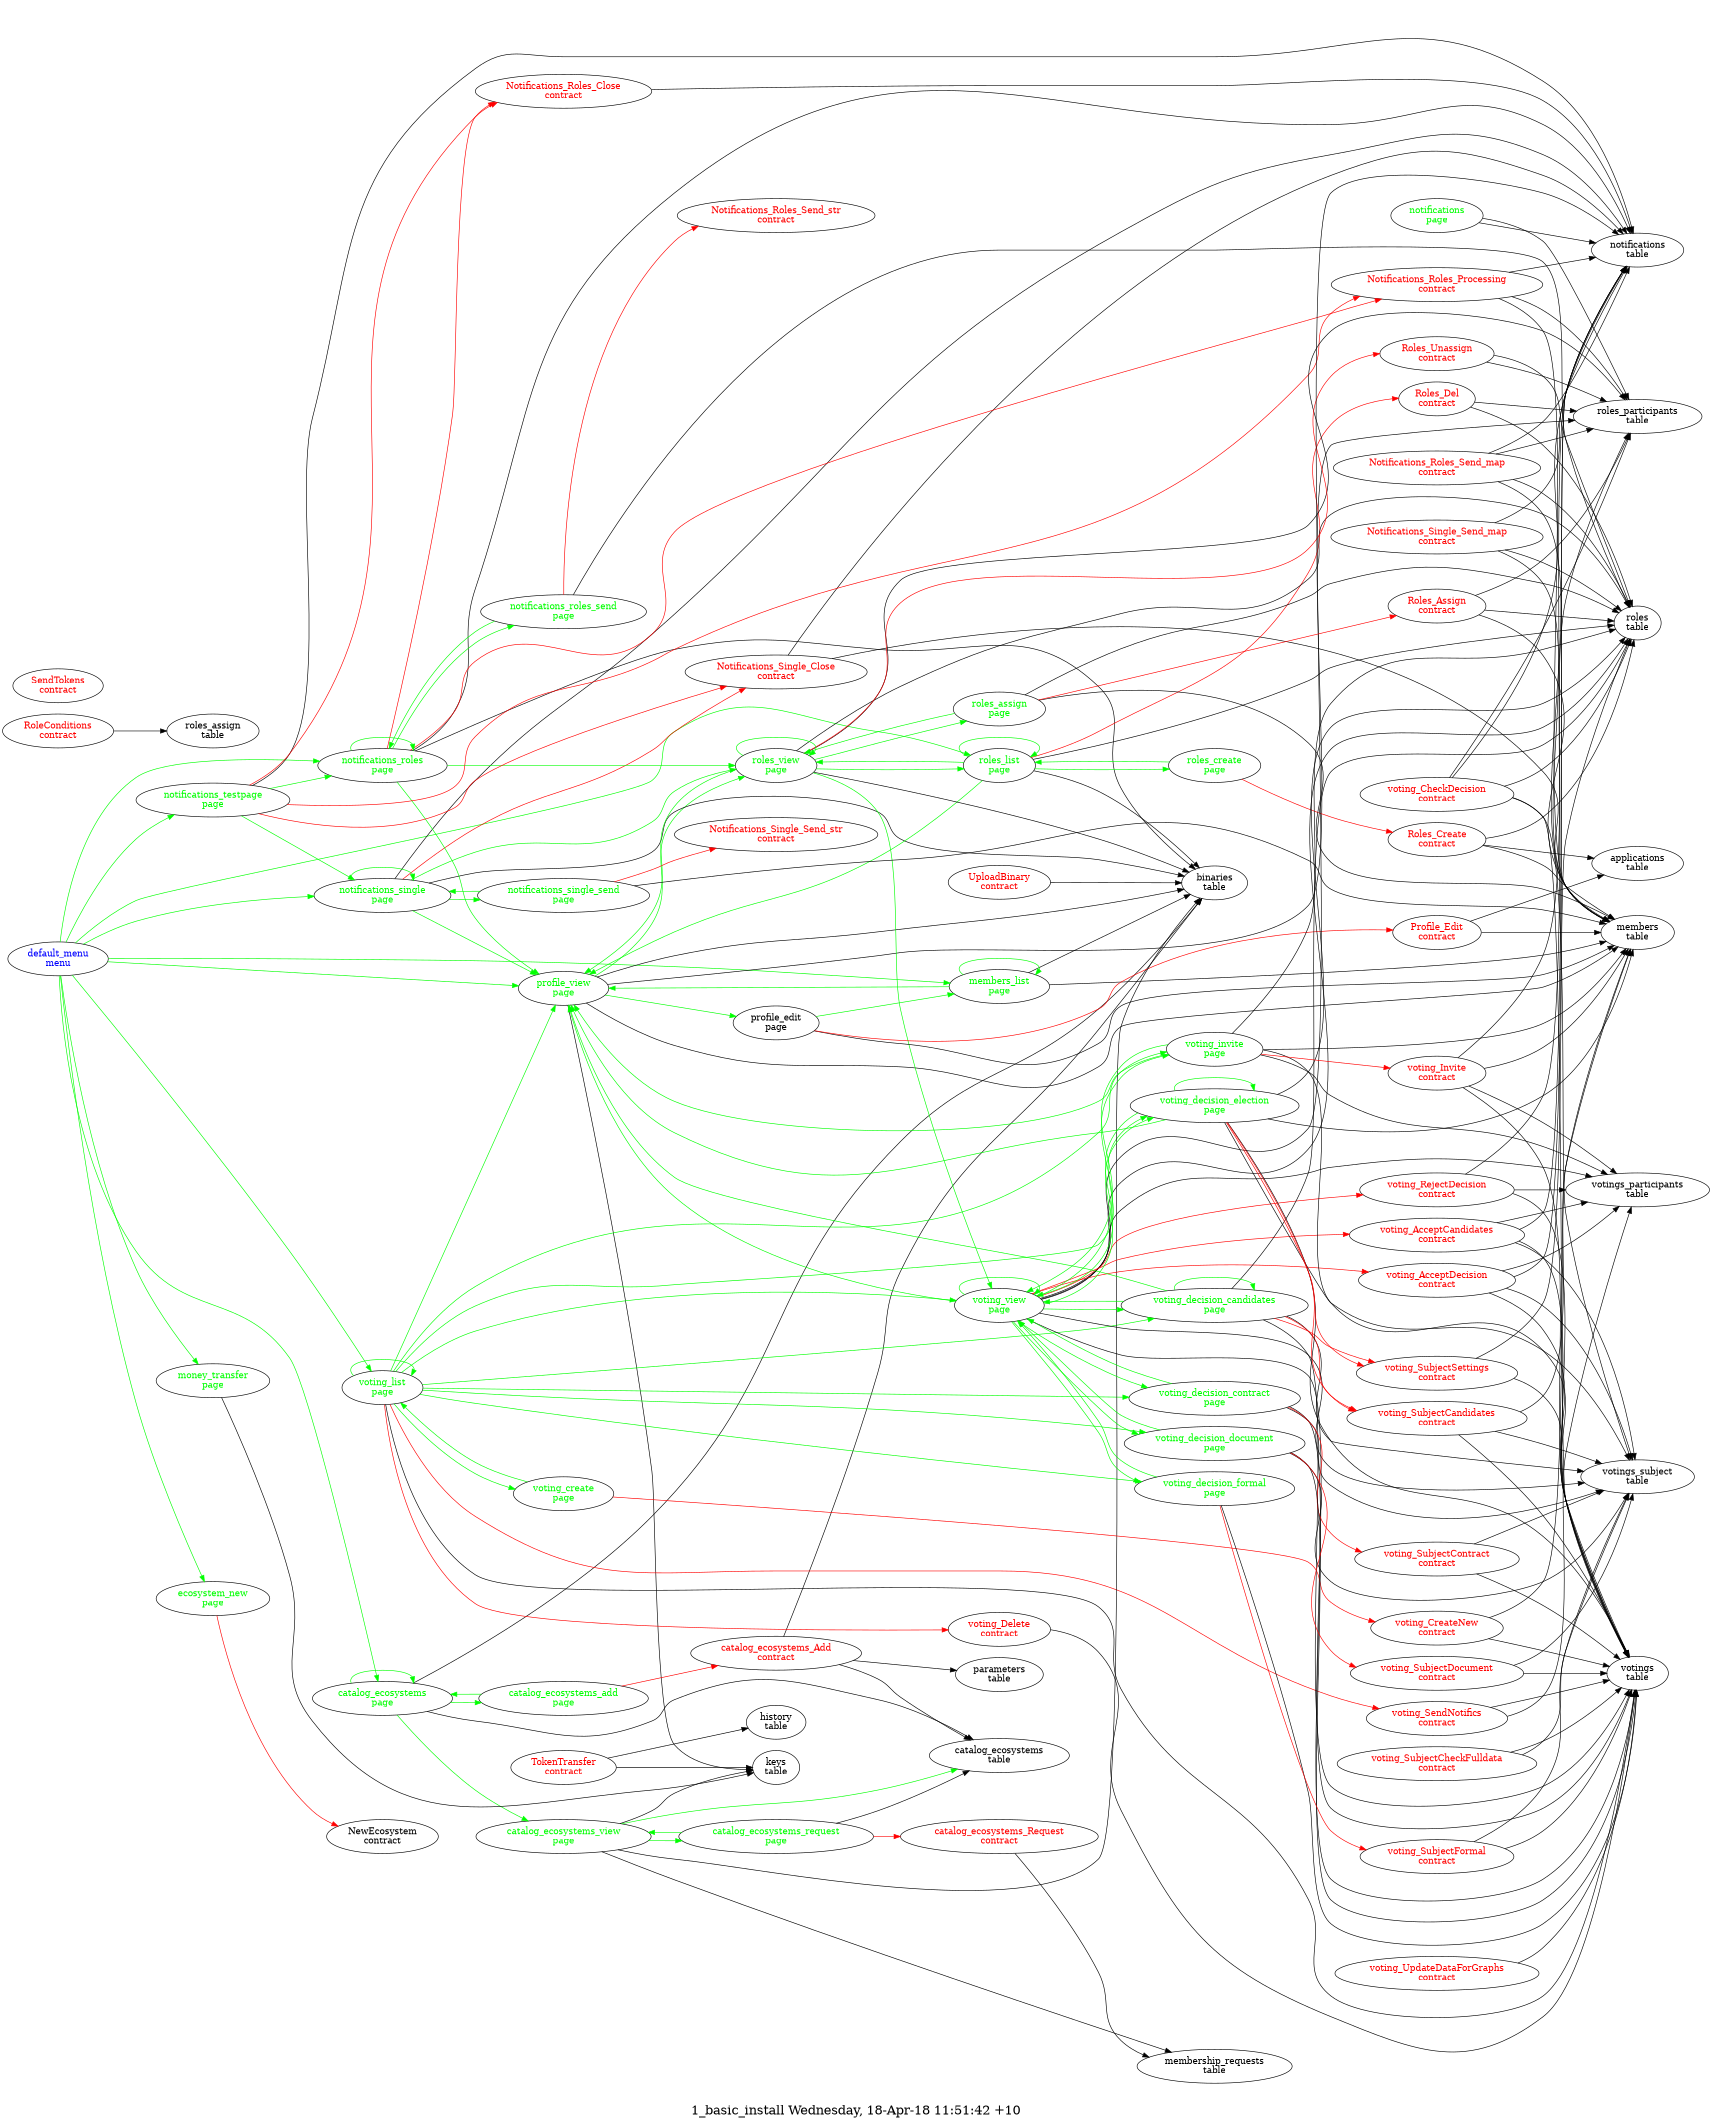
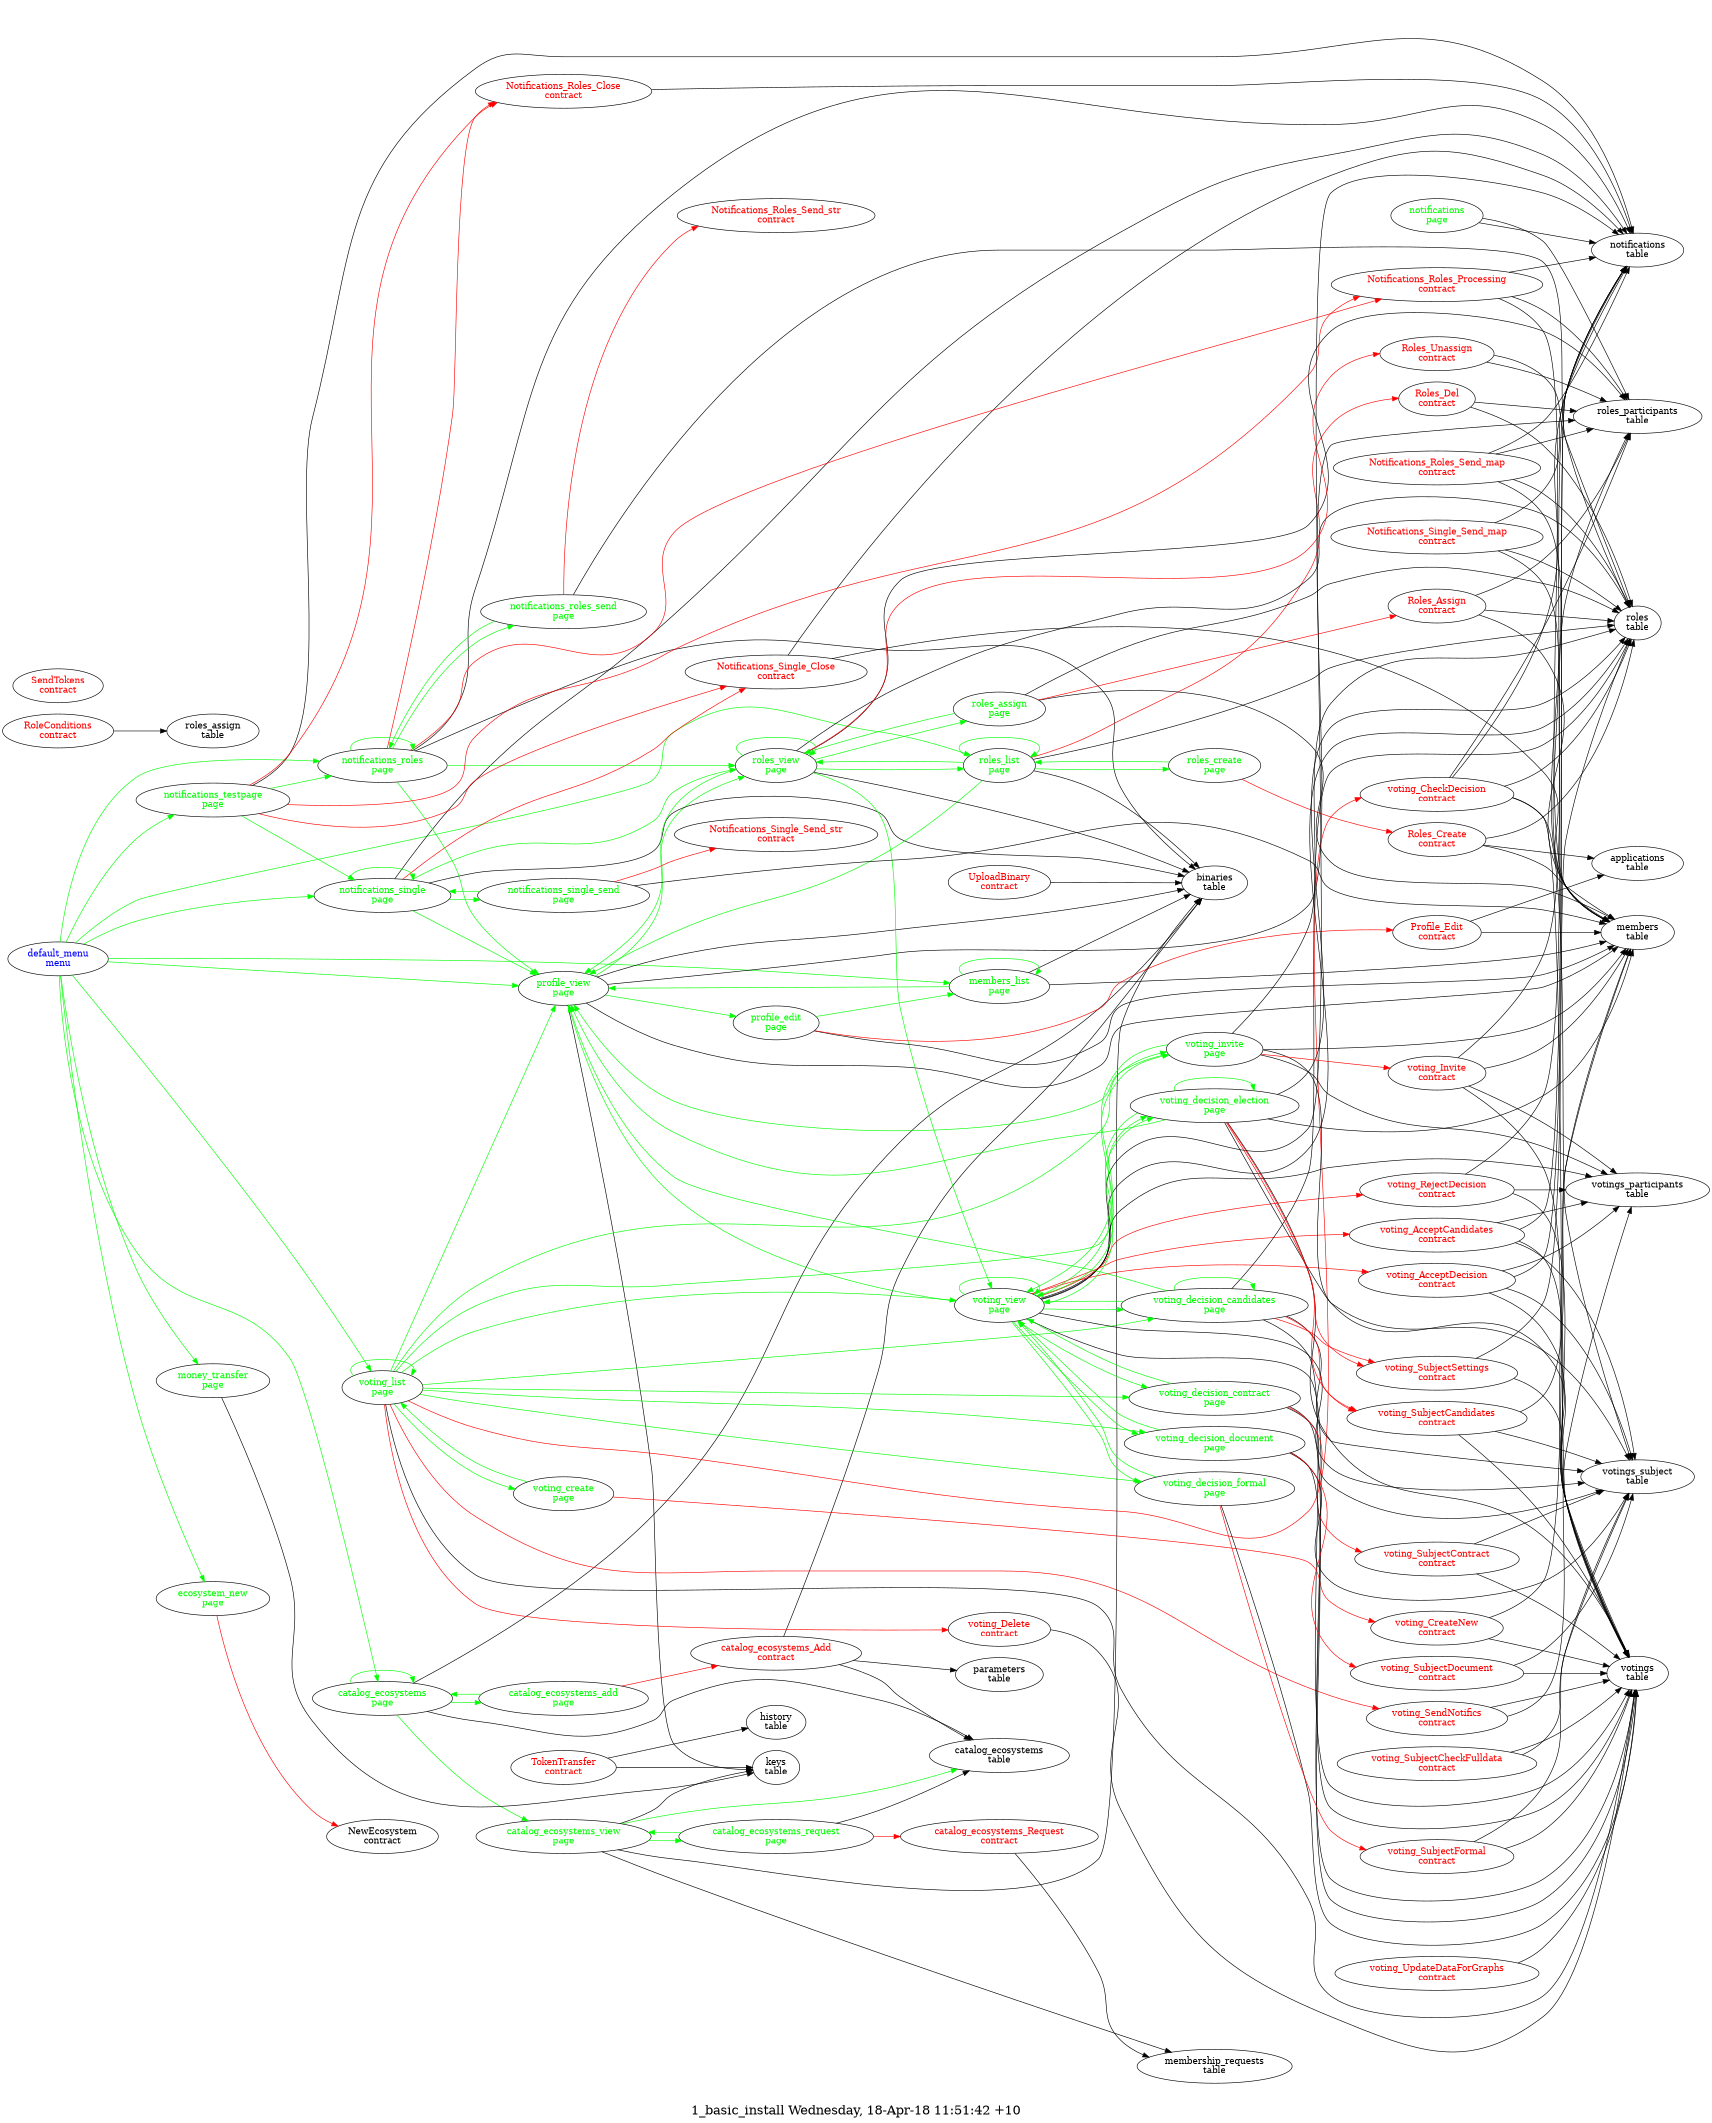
(776, 1023) -> (776, 1023)
none -> (1220, 1534)
